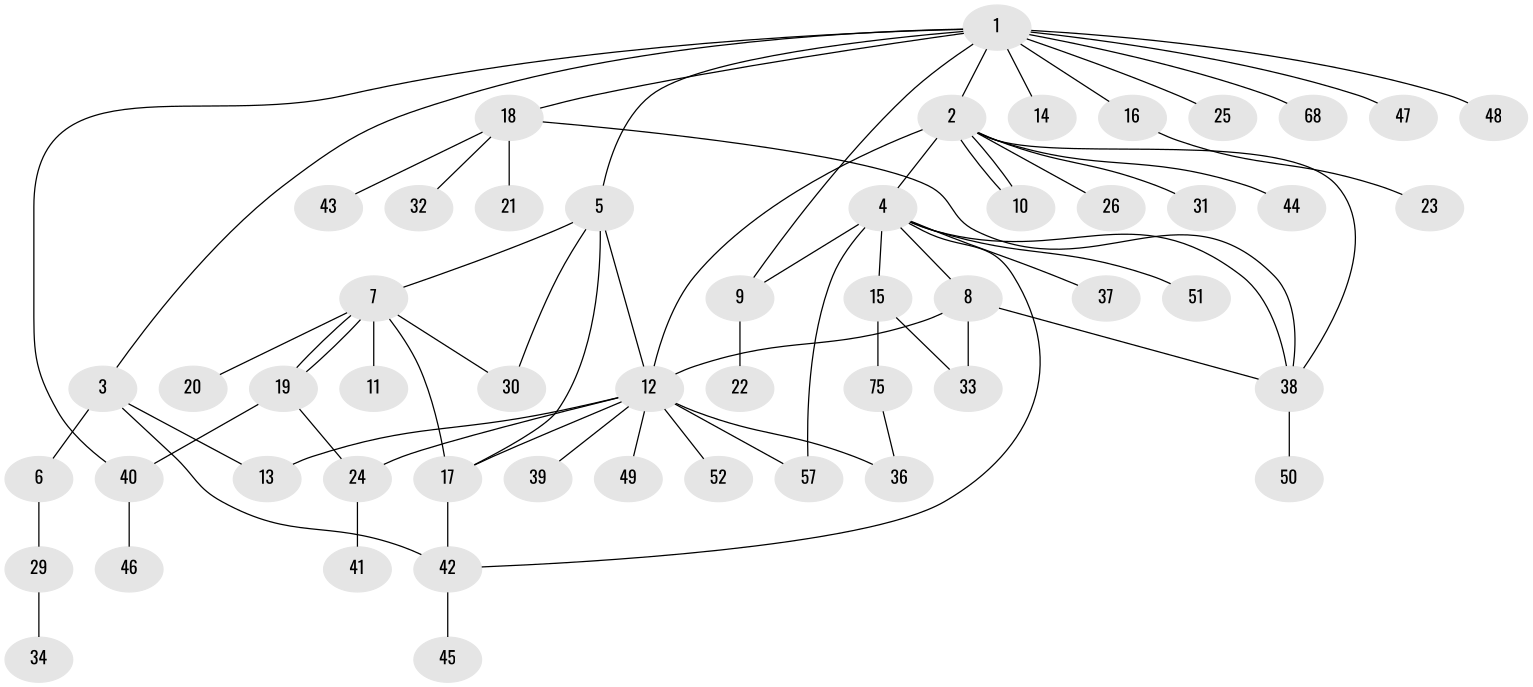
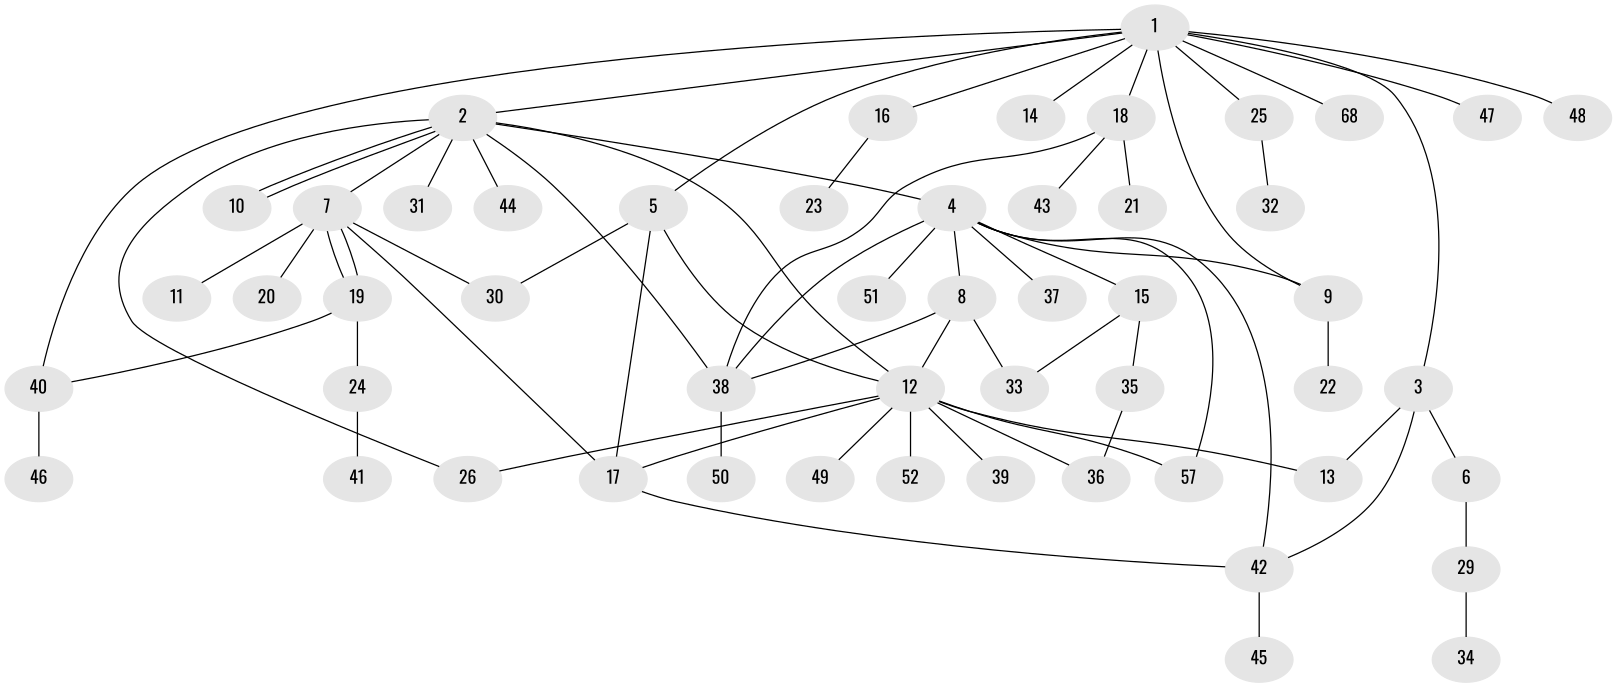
(464, 163) -> (1265, 163)
(489, 257) -> (395, 163)
(878, 389) -> (1130, 389)
(488, 431) -> (689, 433)
